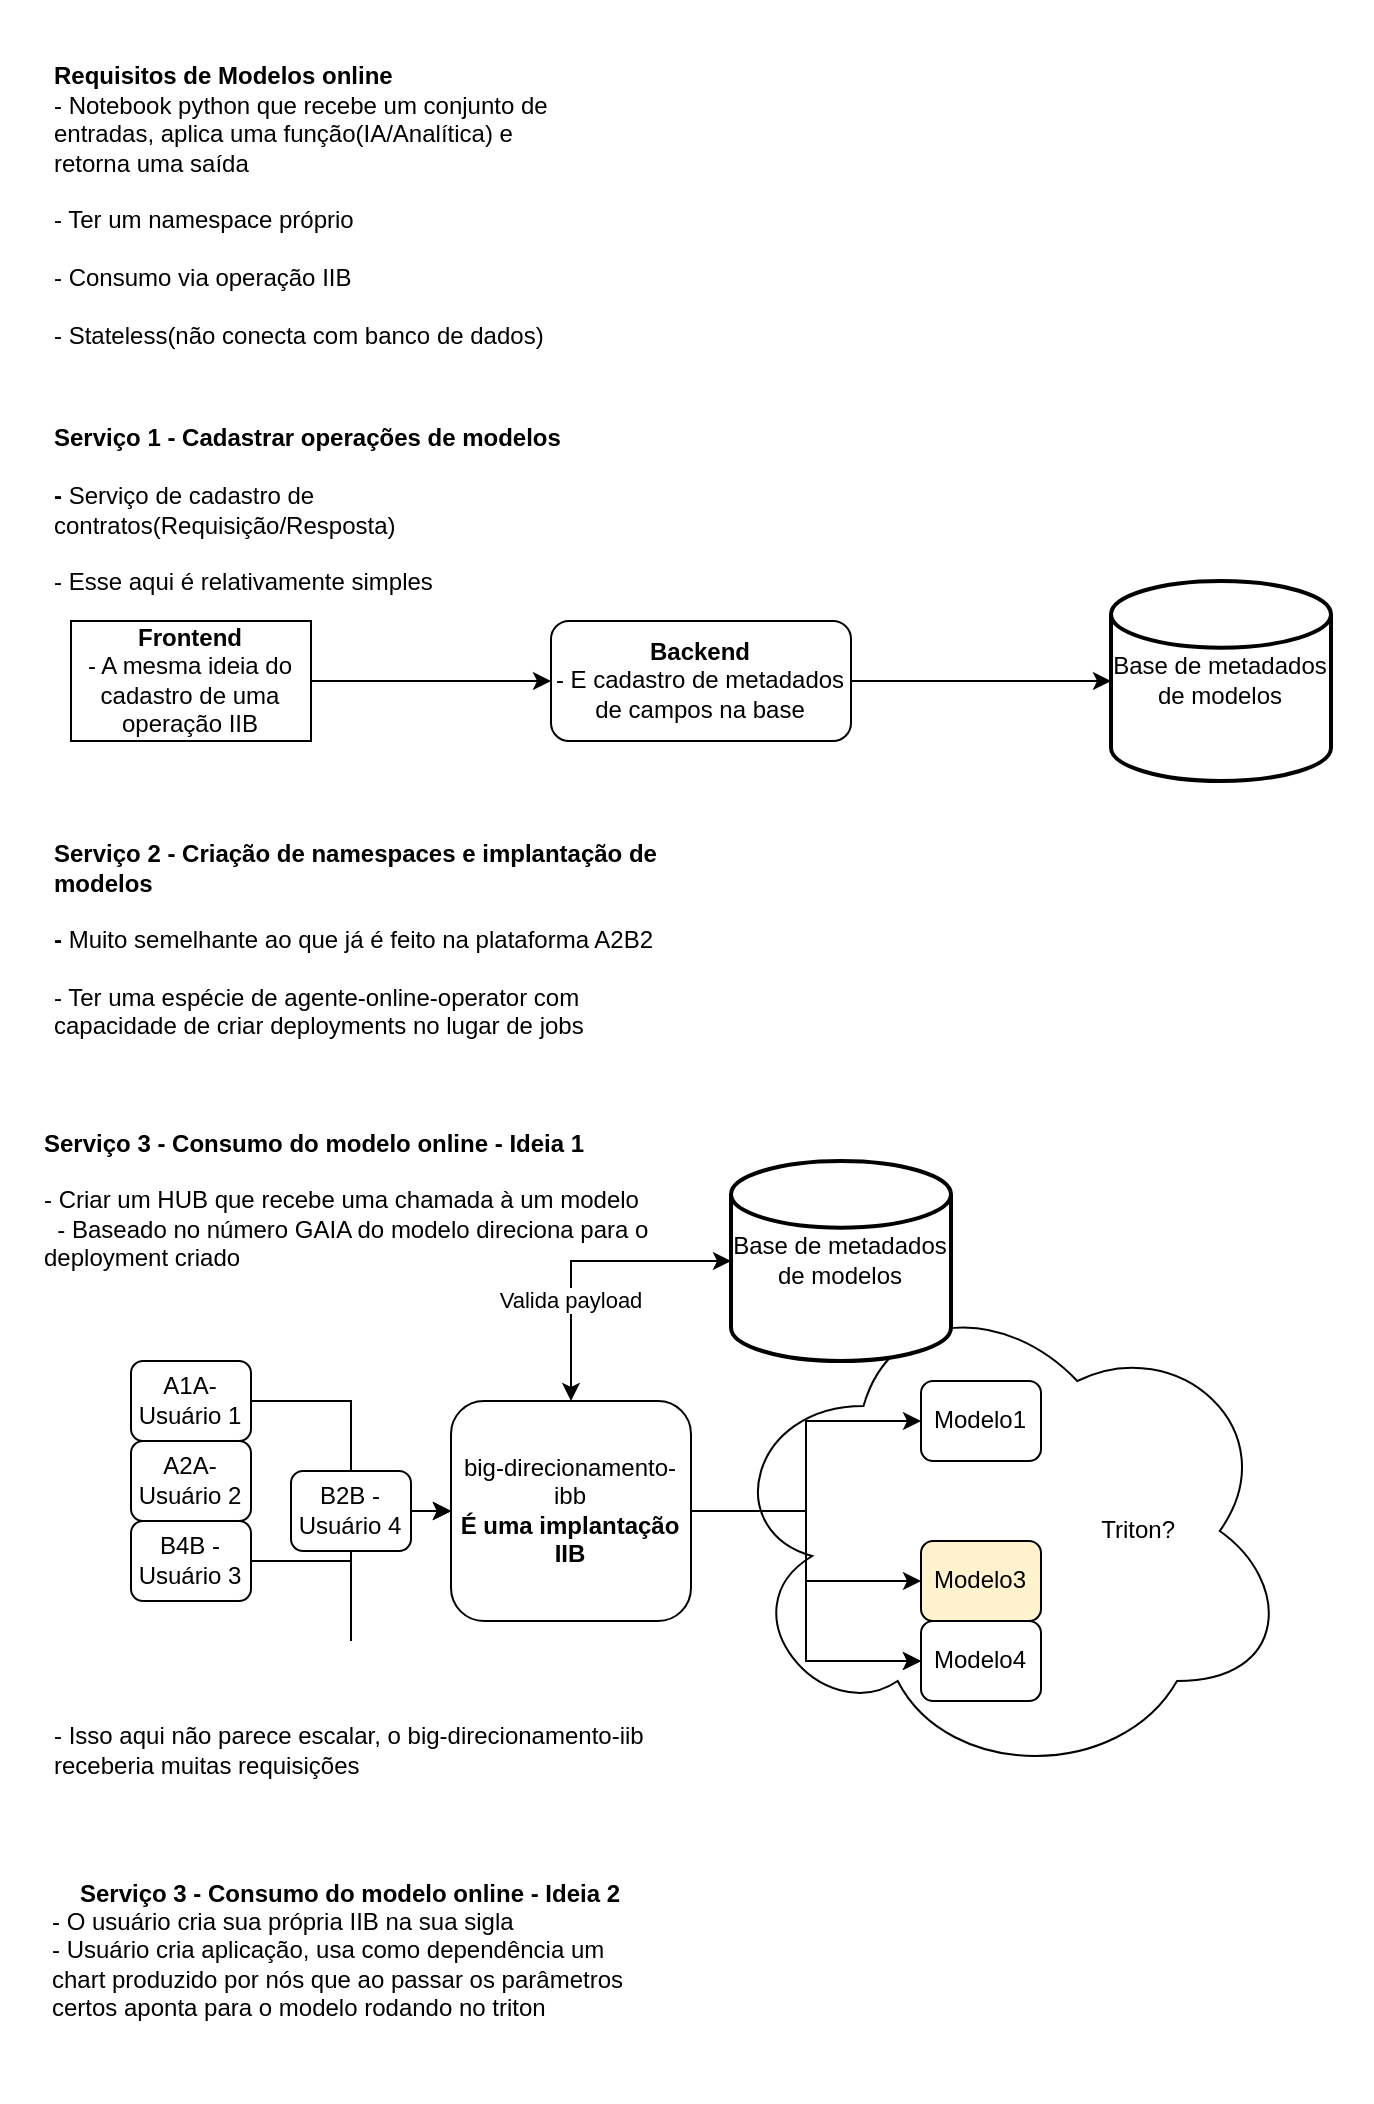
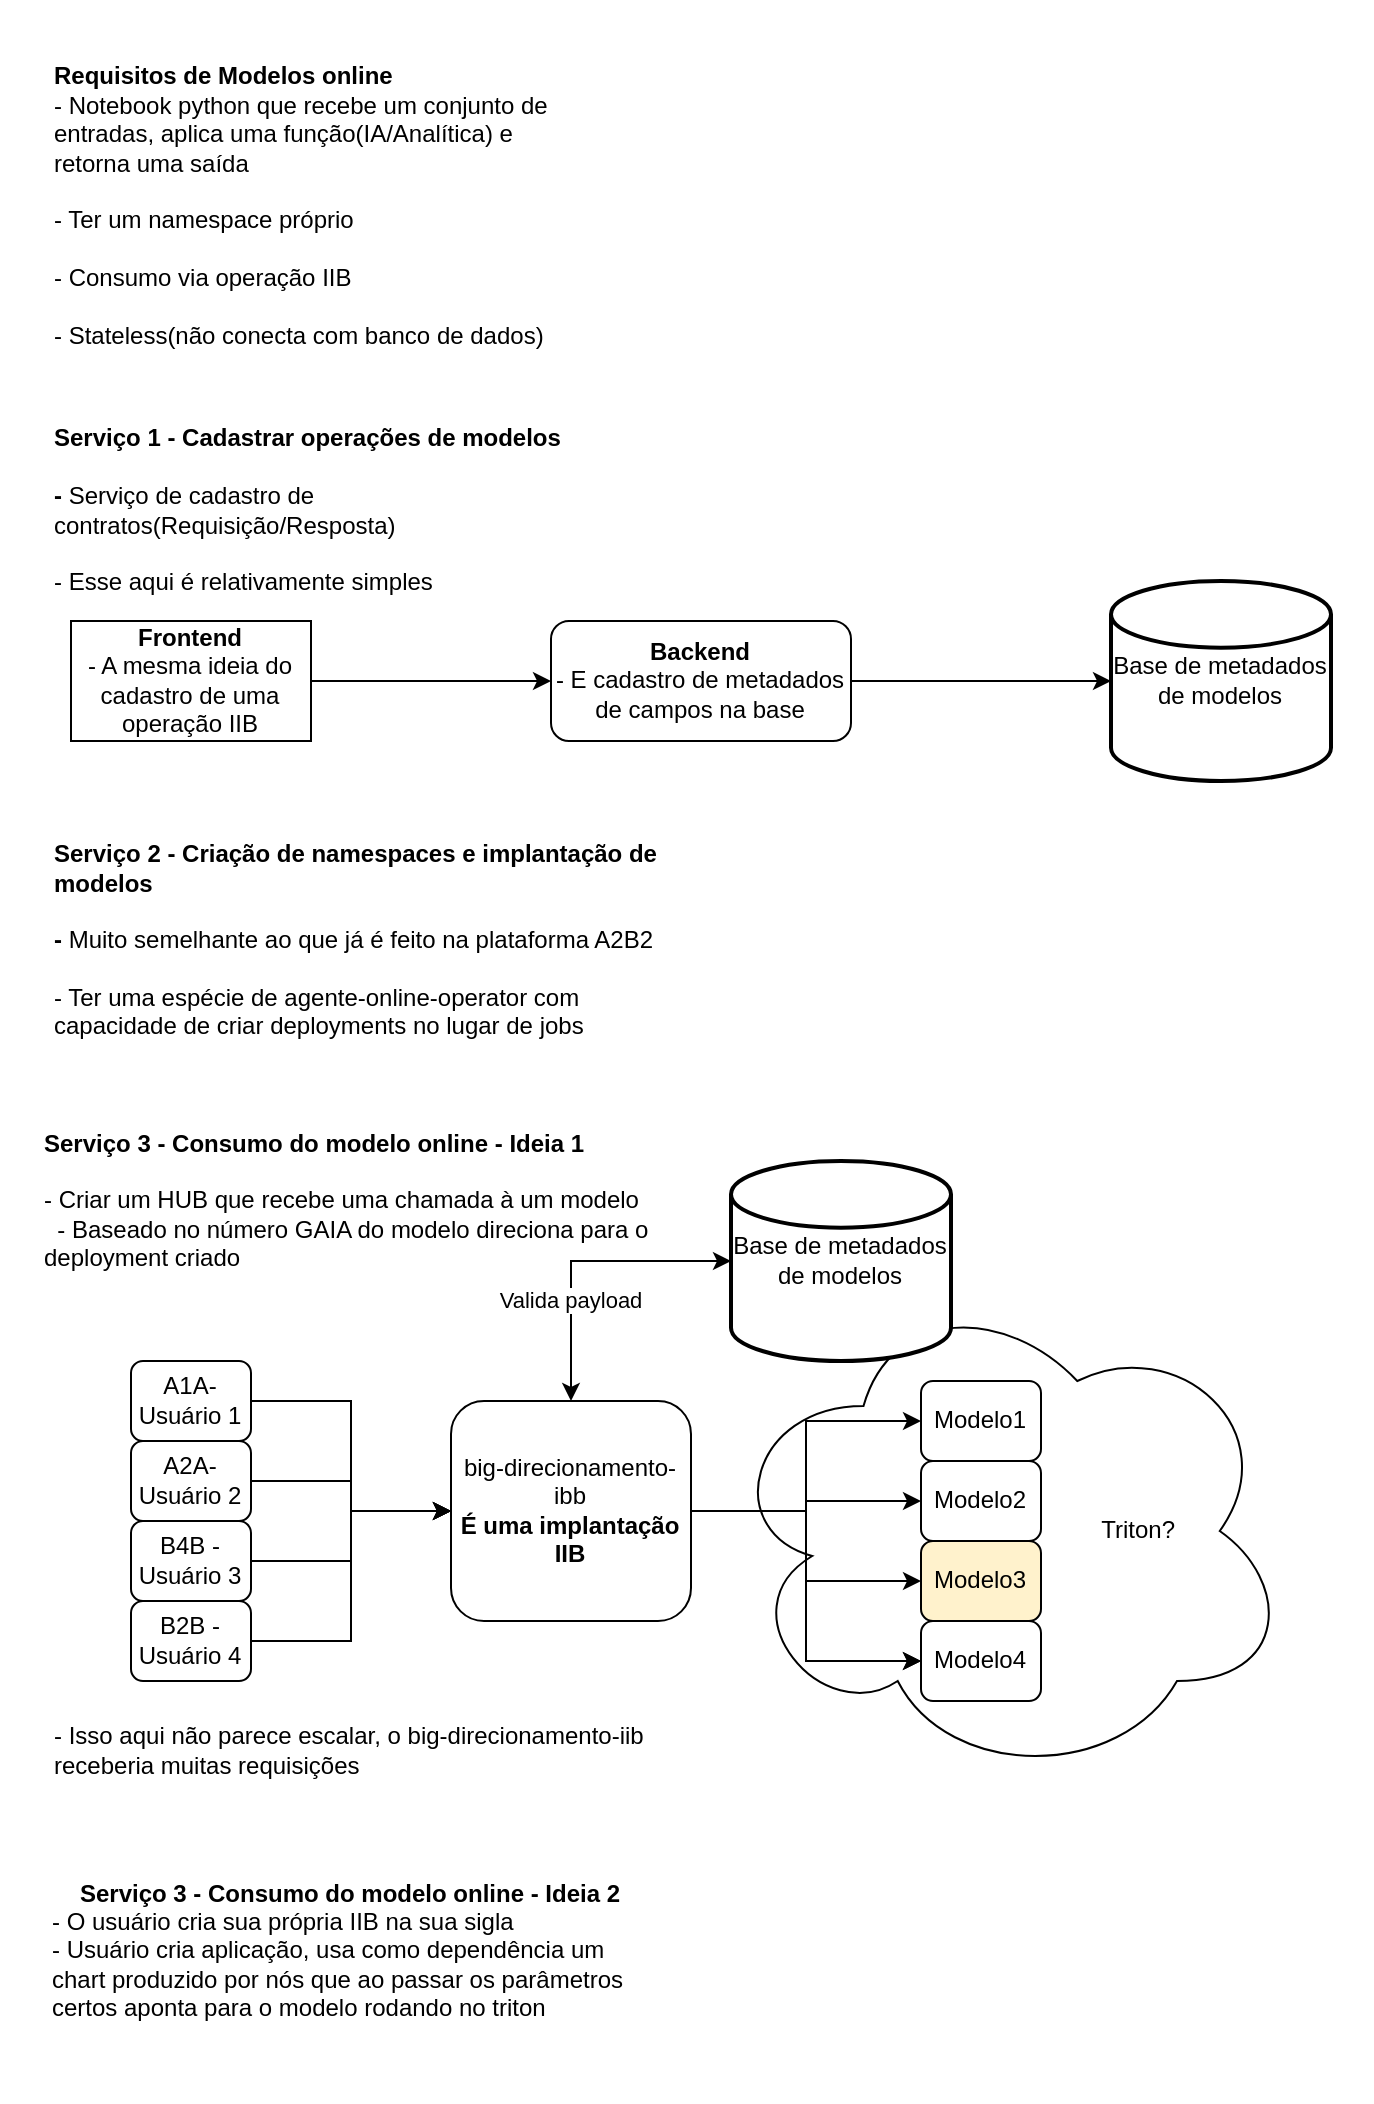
none -> (299, 1481)
none -> (858, 1501)
none -> (981, 1501)
(351, 1511) -> (191, 1641)
